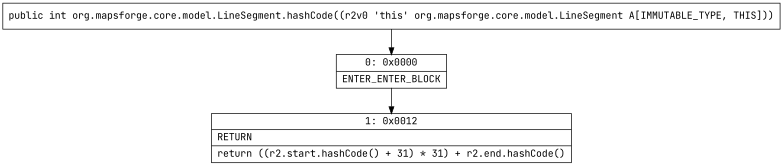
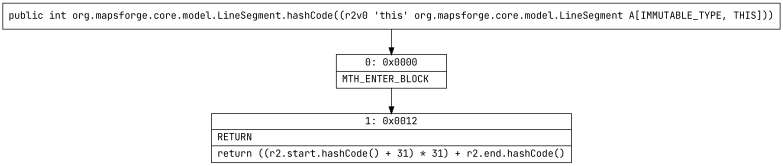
(391, 79) -> (385, 79)
